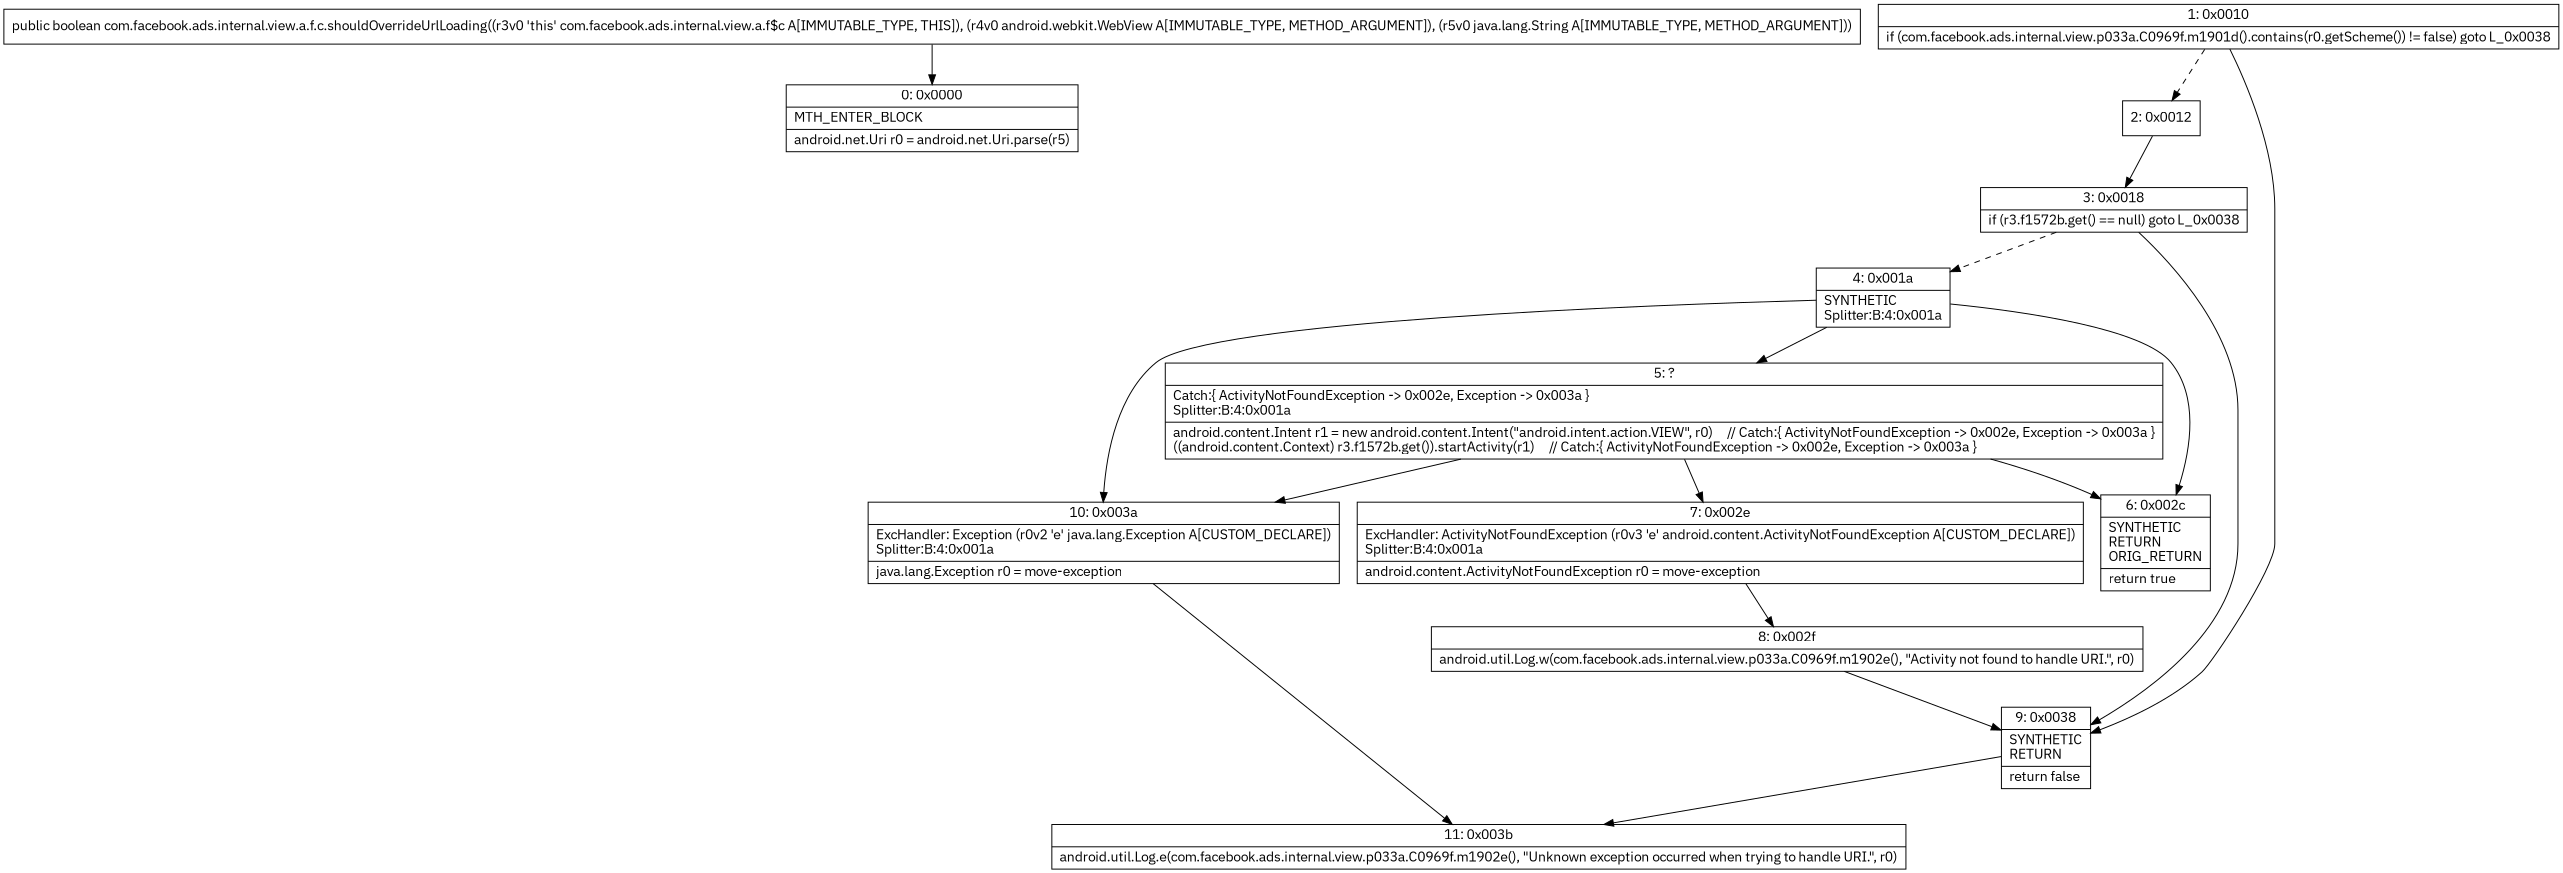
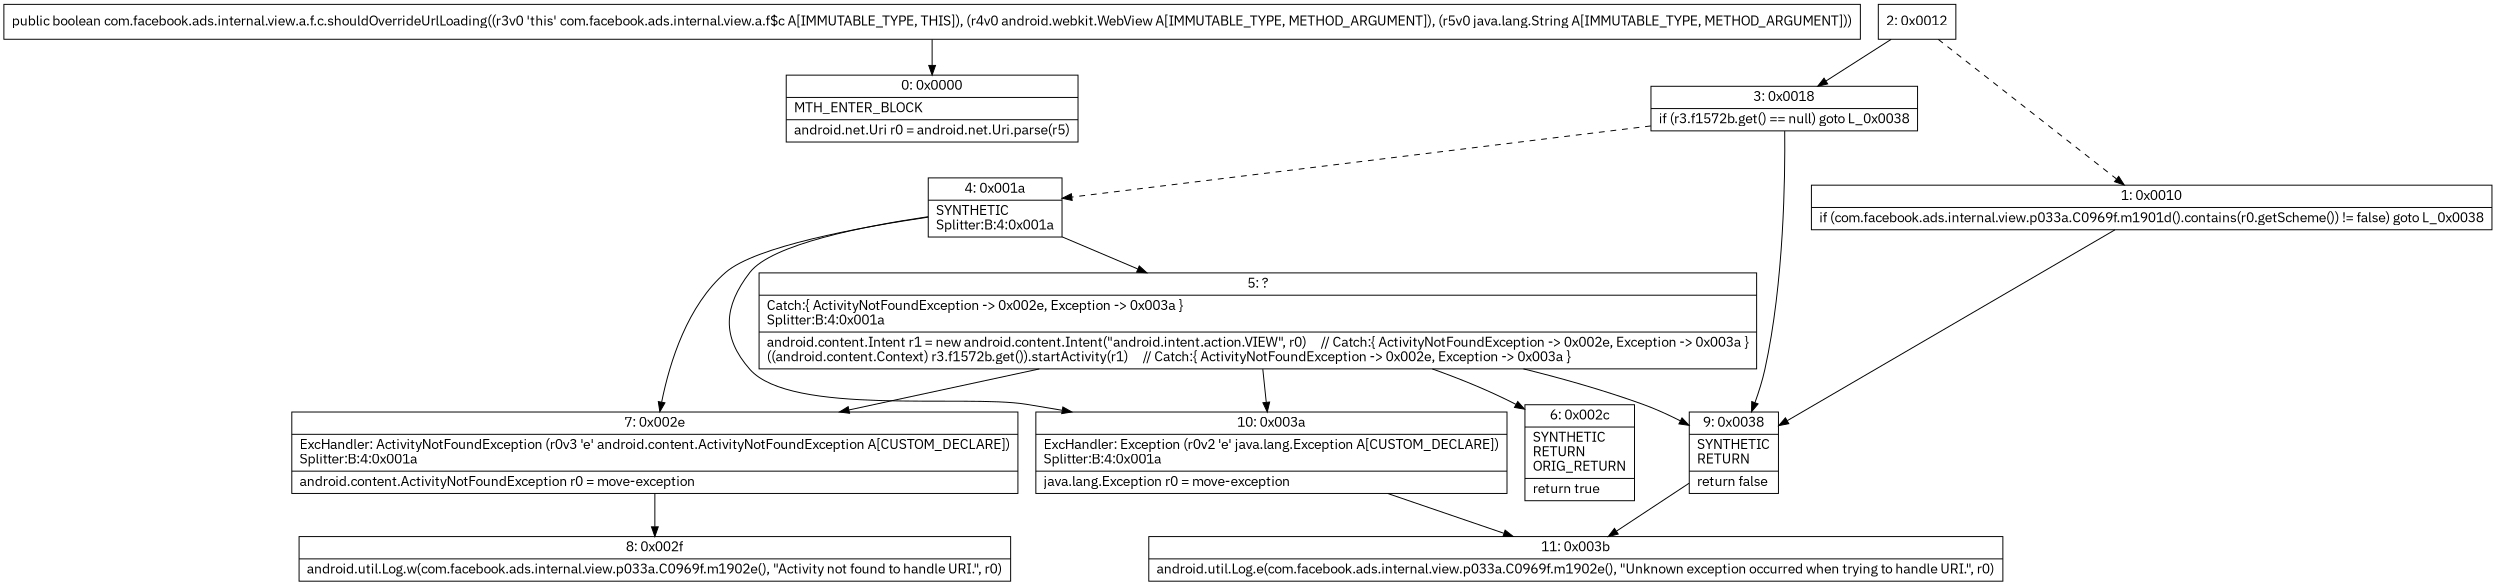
(2191, 71) -> (2027, 109)
(2127, 337) -> (754, 257)
(1918, 699) -> (1603, 391)
